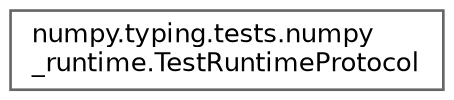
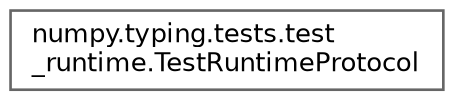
(227, 50) -> (227, 50)
